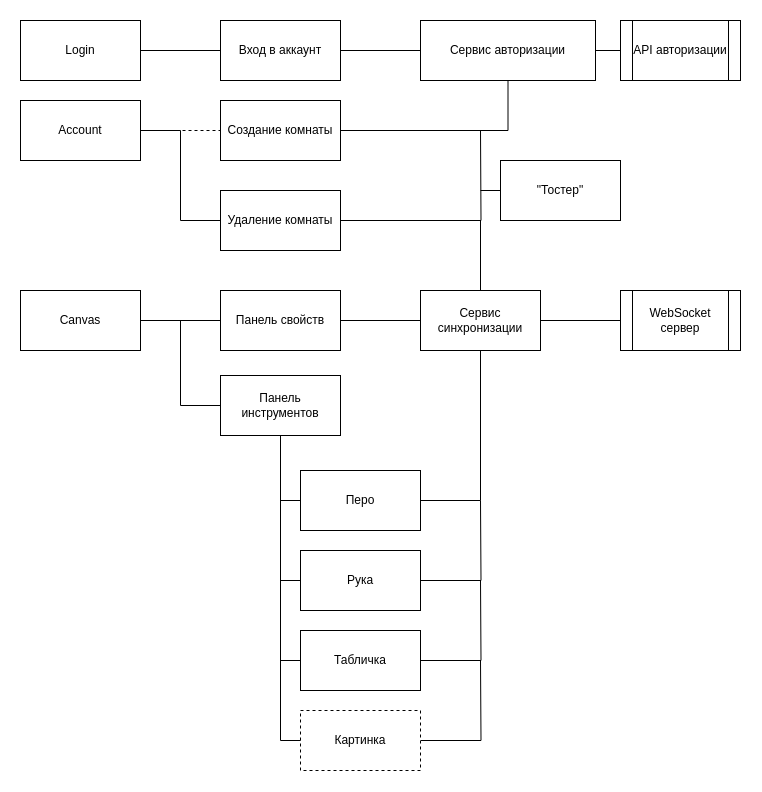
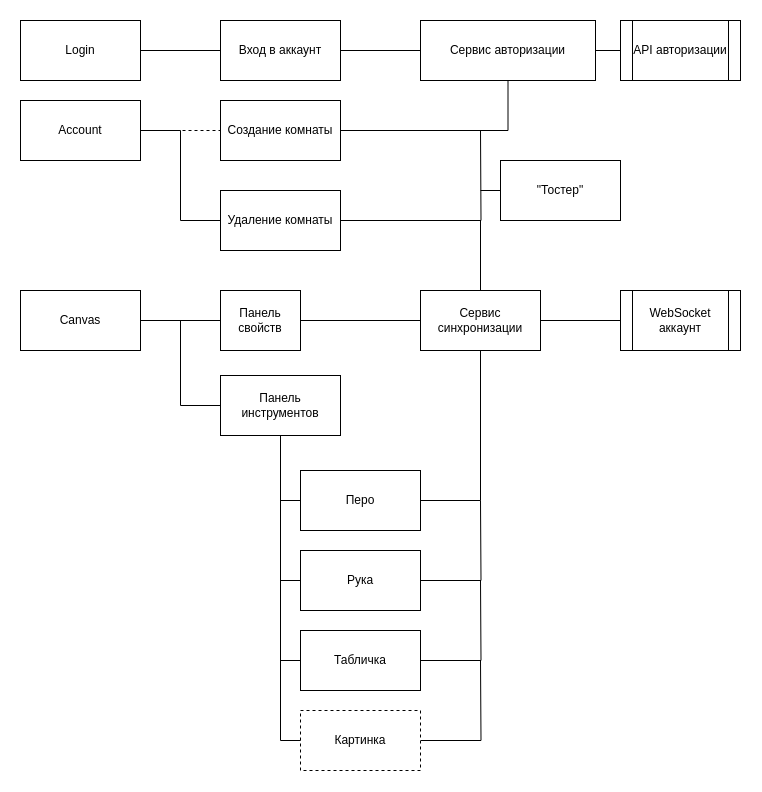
(281, 321) -> (261, 321)
(681, 321) -> (681, 321)
